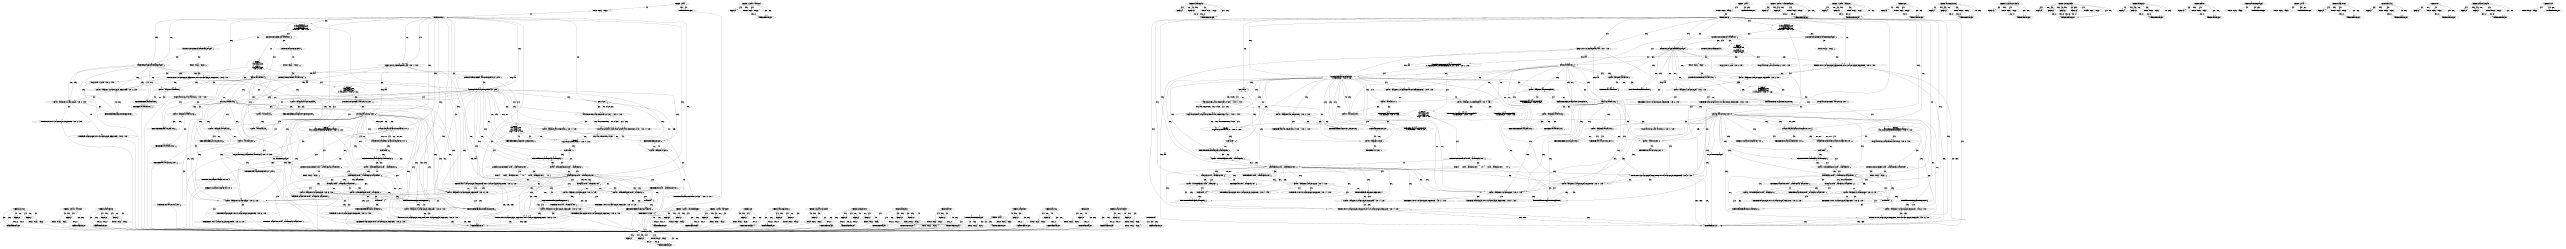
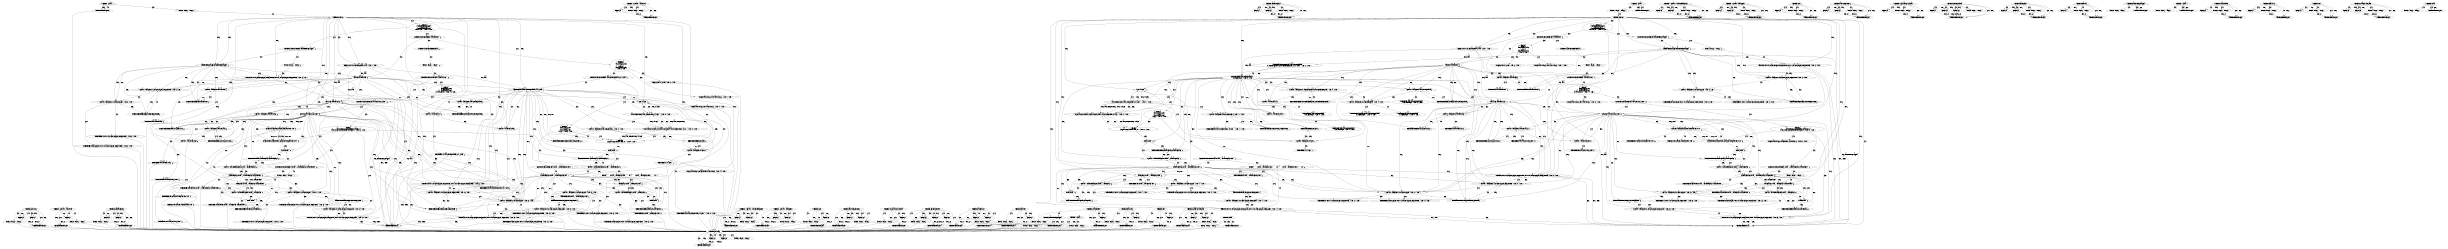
(2074, 11) -> none
none -> (1310, 102)
none -> (1584, 102)
none -> (708, 107)
(1658, 129) -> none
none -> (450, 155)
